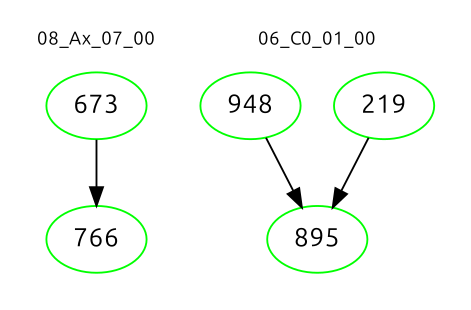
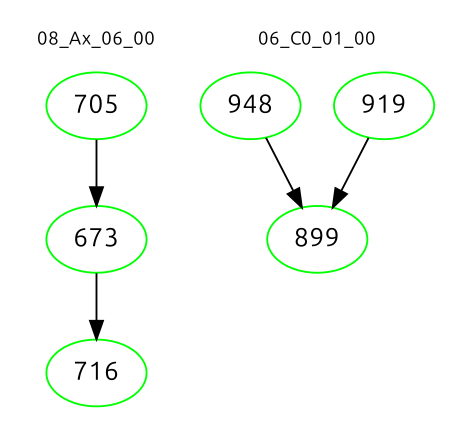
(96, 40) -> (96, 40)
none -> (96, 106)
(384, 106) -> (384, 106)
(96, 239) -> (96, 373)
(317, 239) -> (317, 239)
